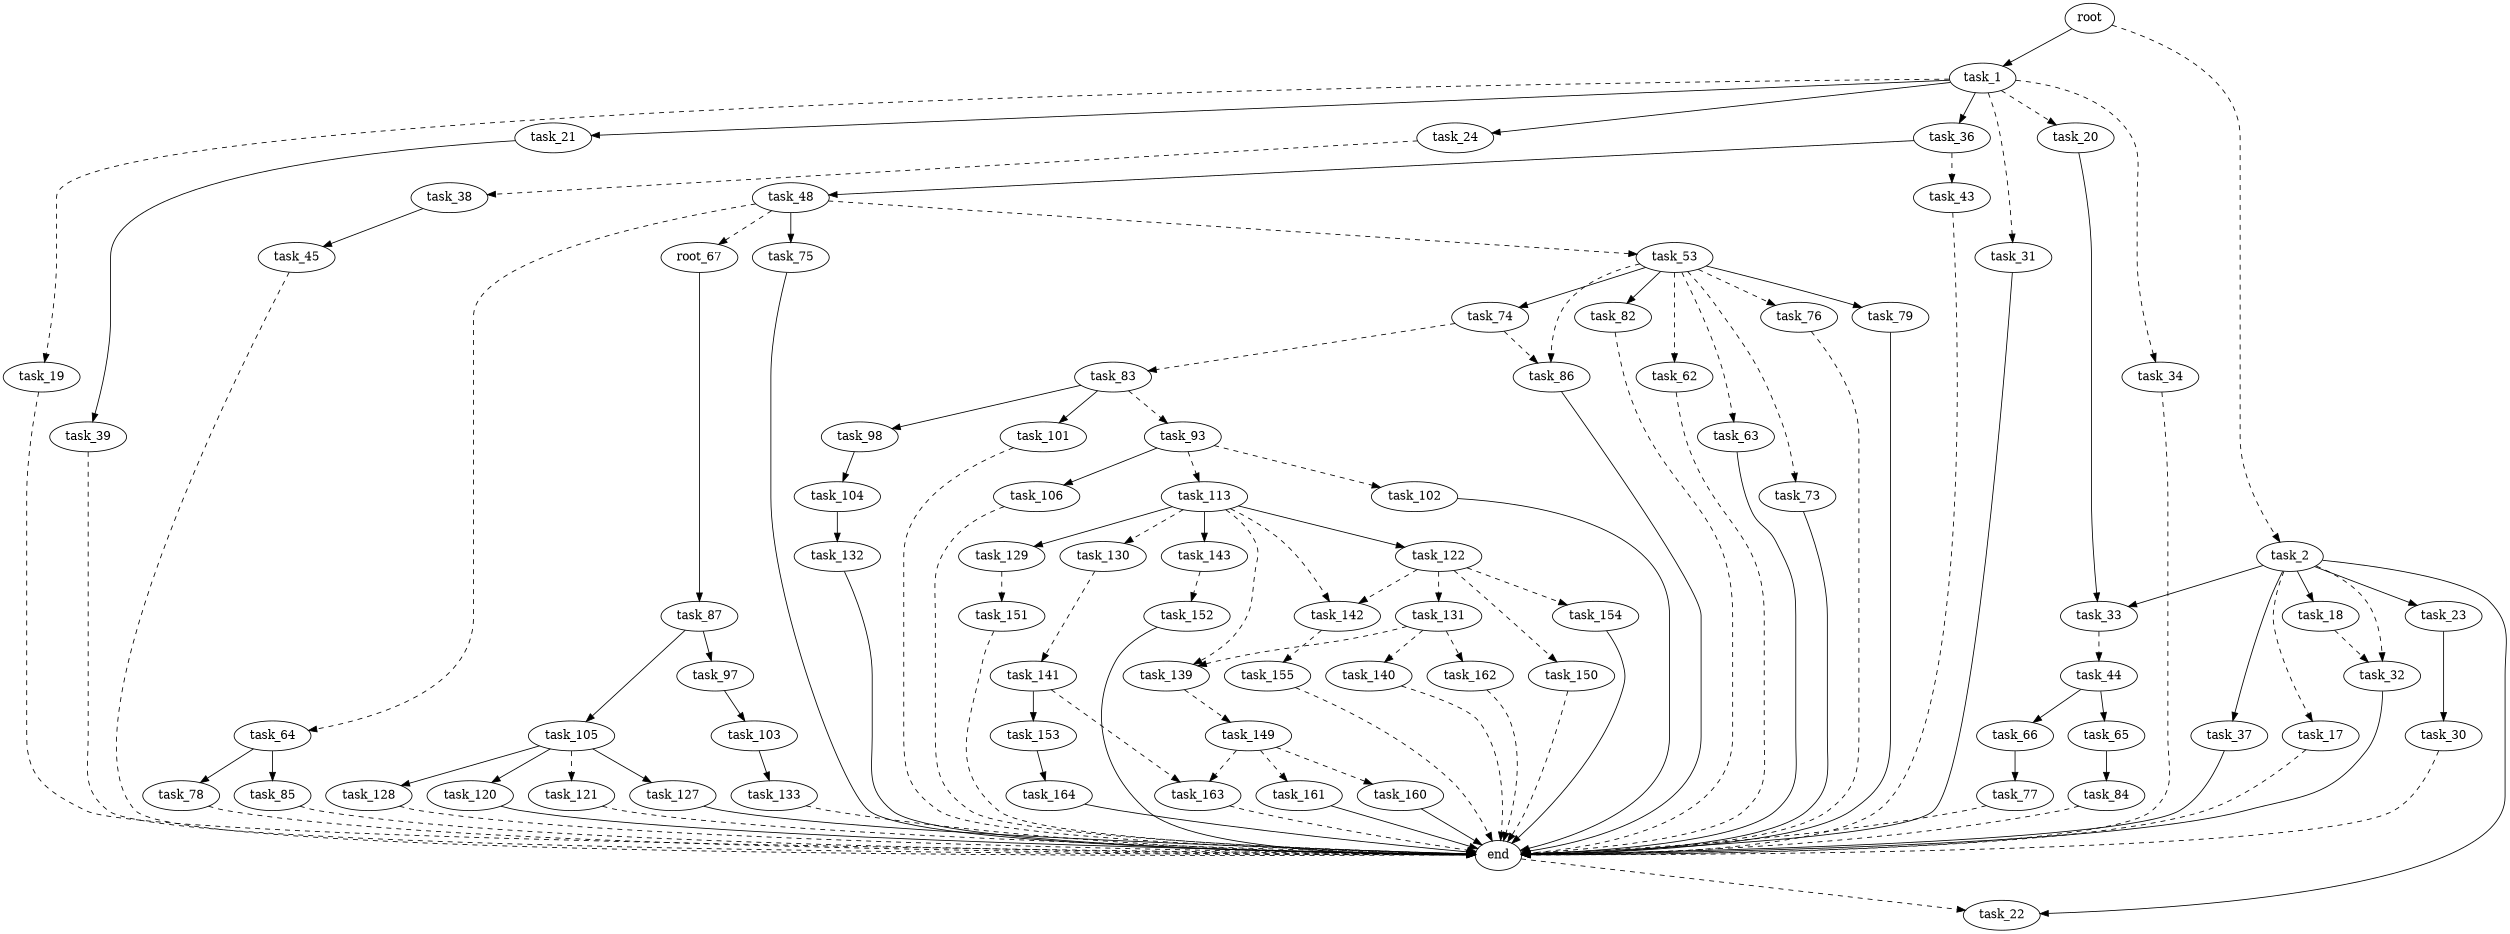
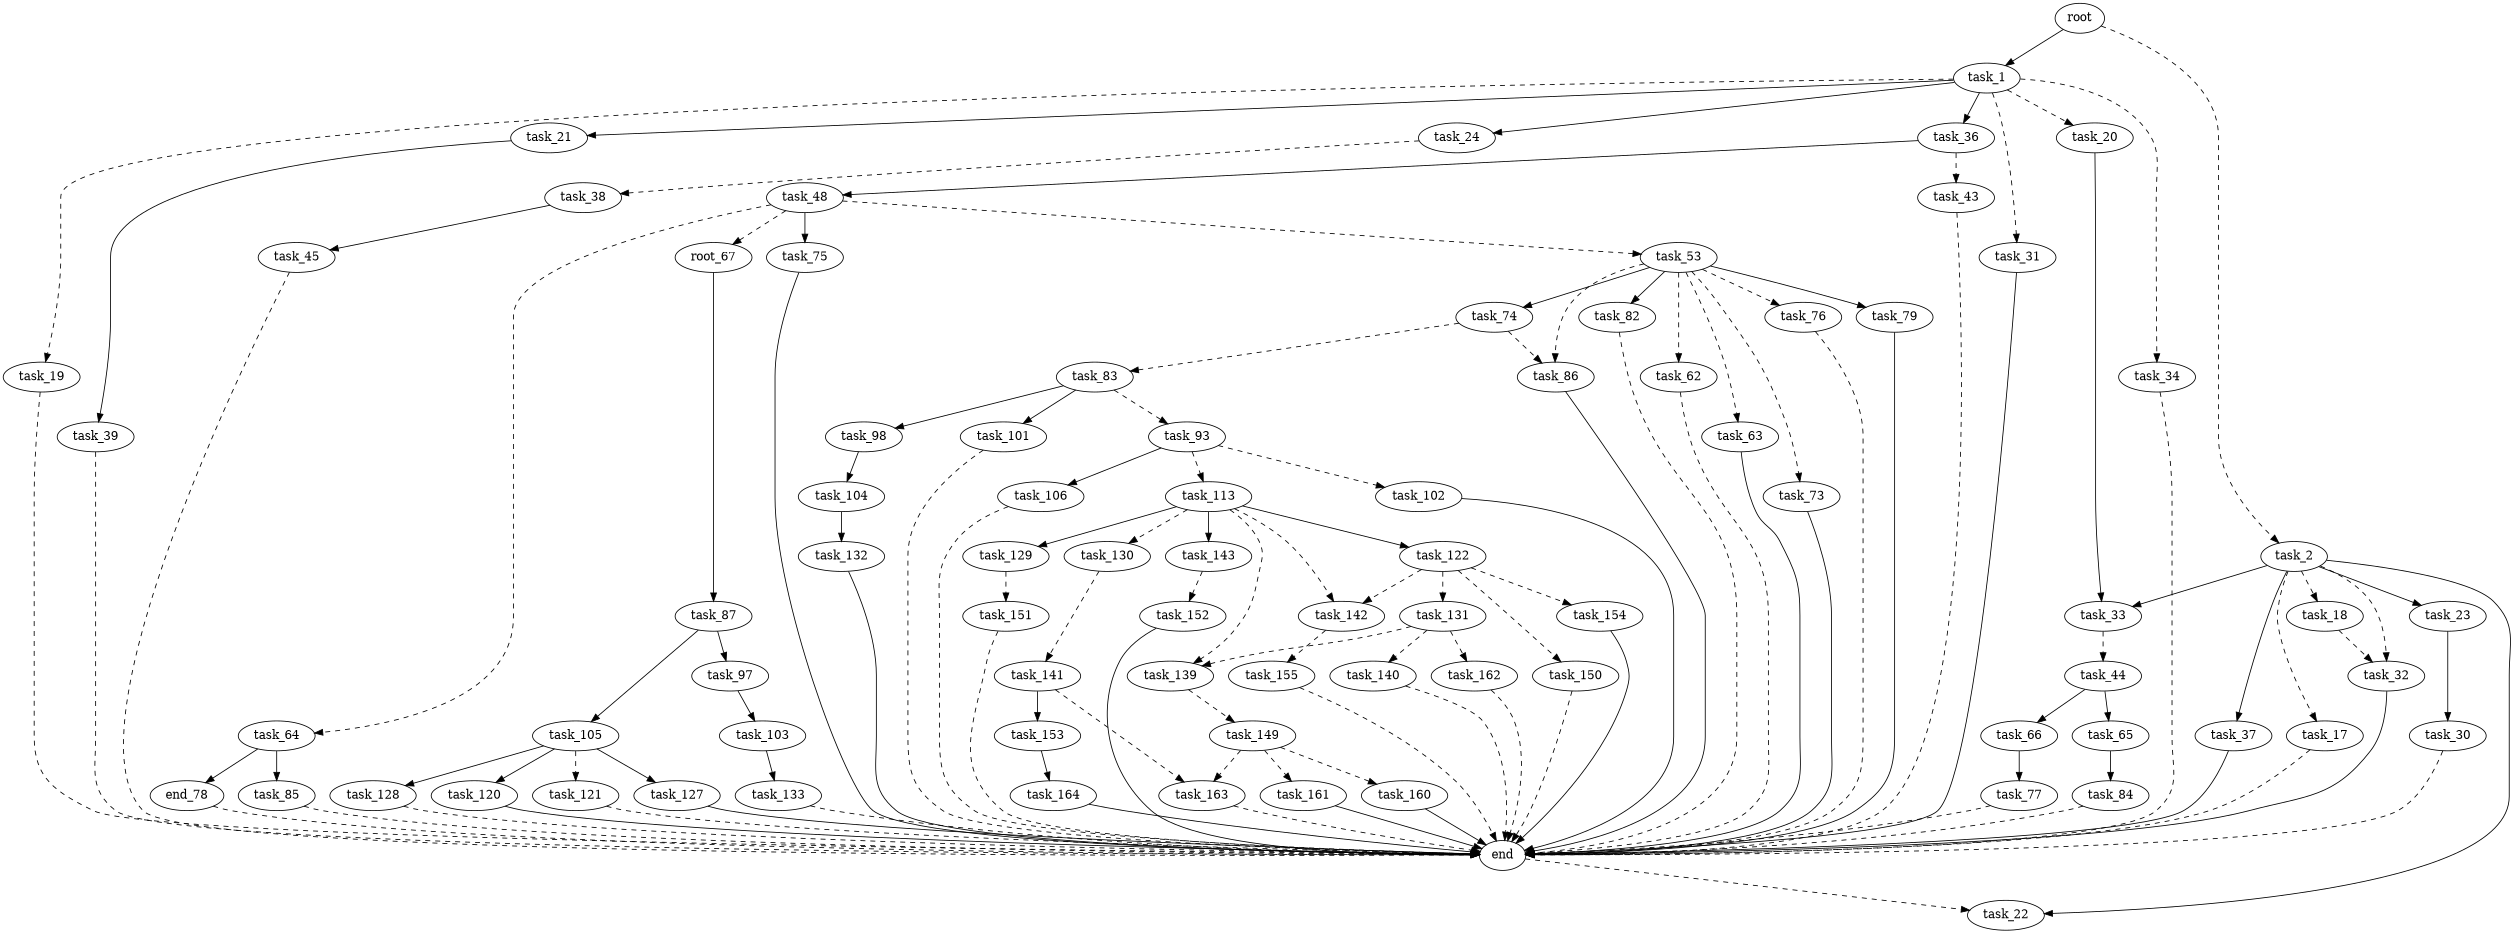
(2303, 582) -> (2307, 582)
(181, 796) -> (187, 796)
